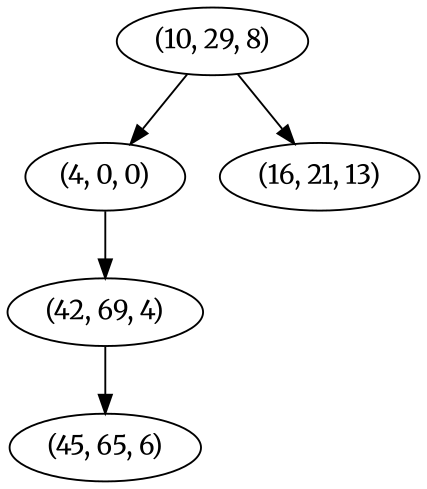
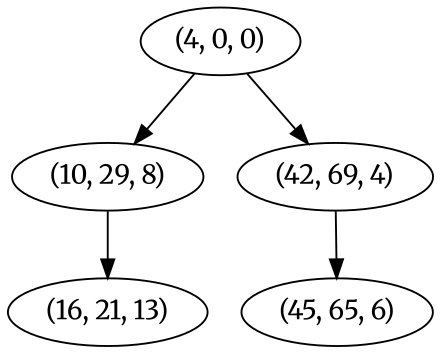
(165, 102) -> (171, 101)
